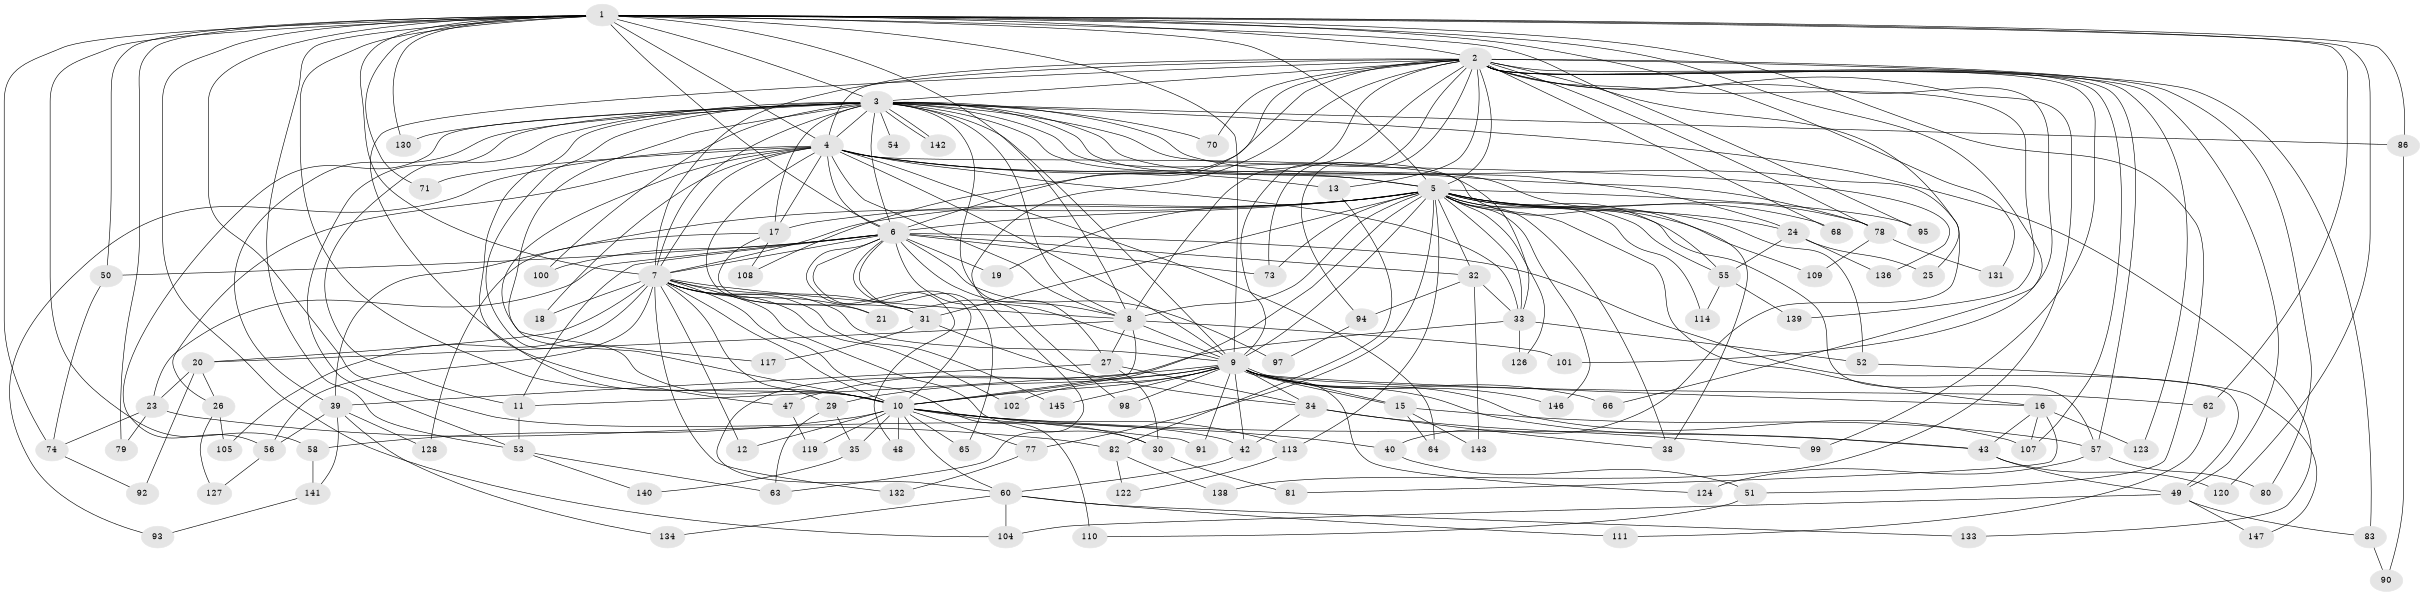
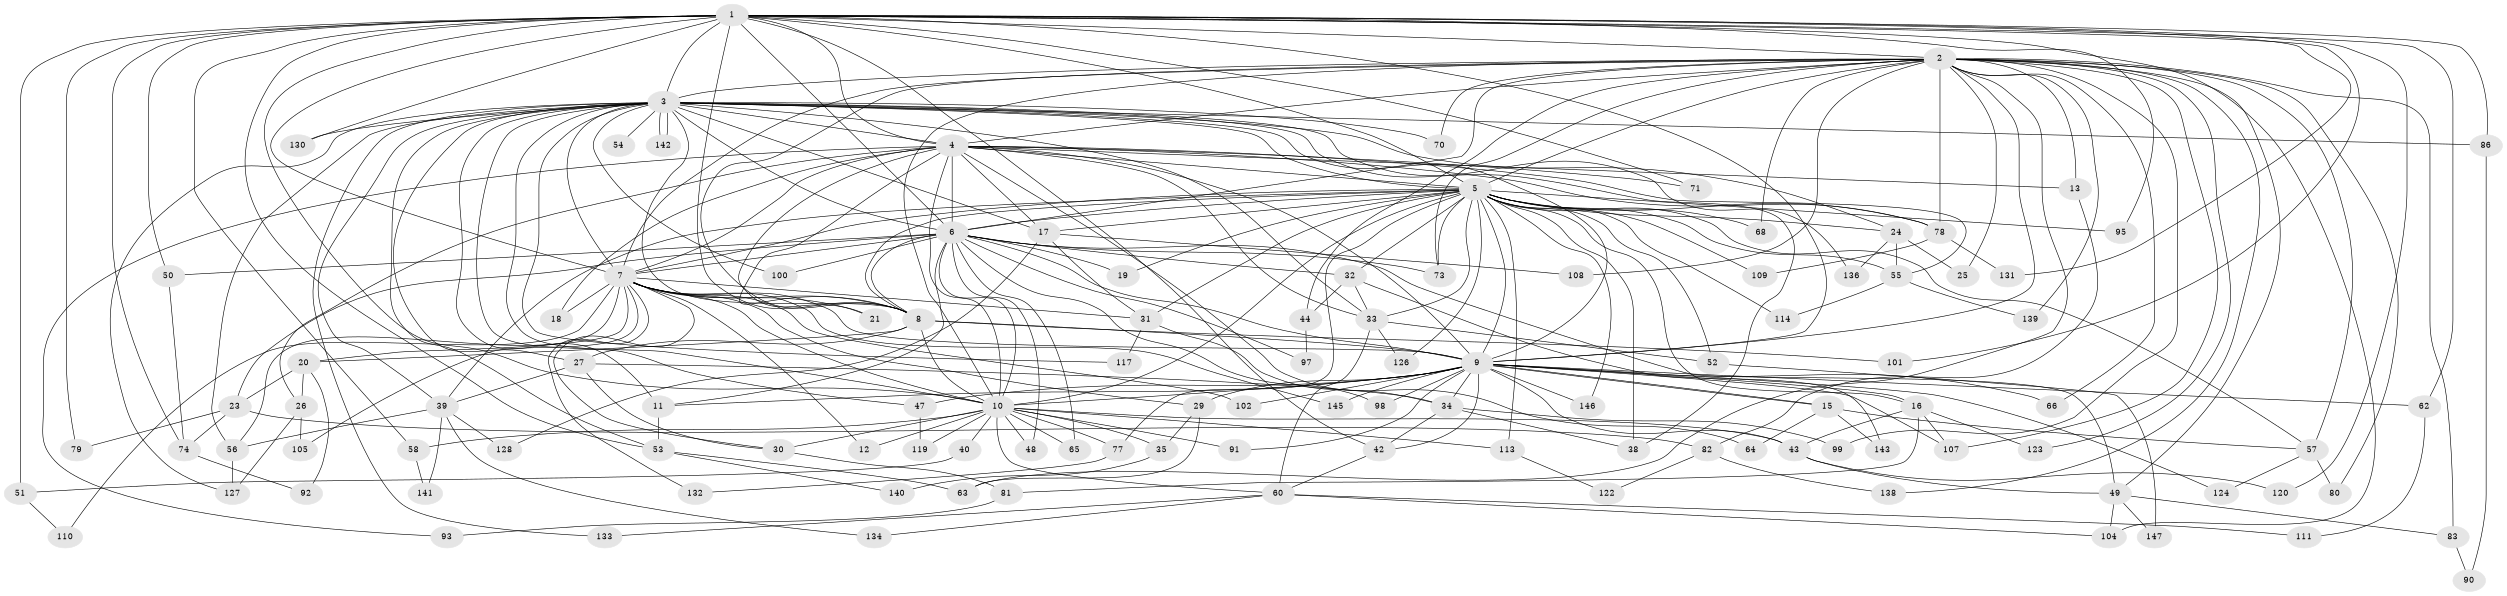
(1669, 171) -> (236, 167)
(1362, 320) -> (1306, 320)
(235, 515) -> (716, 523)
